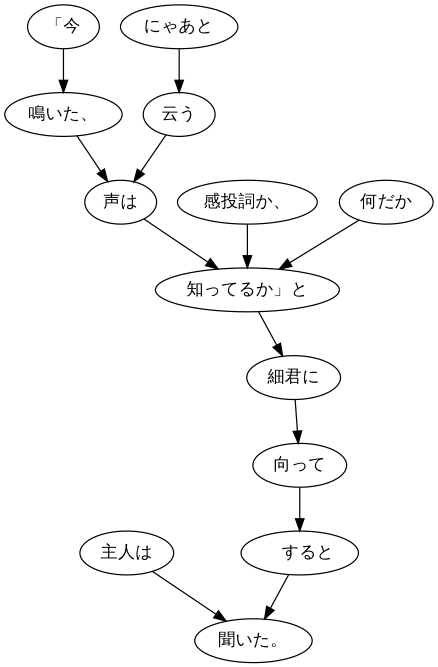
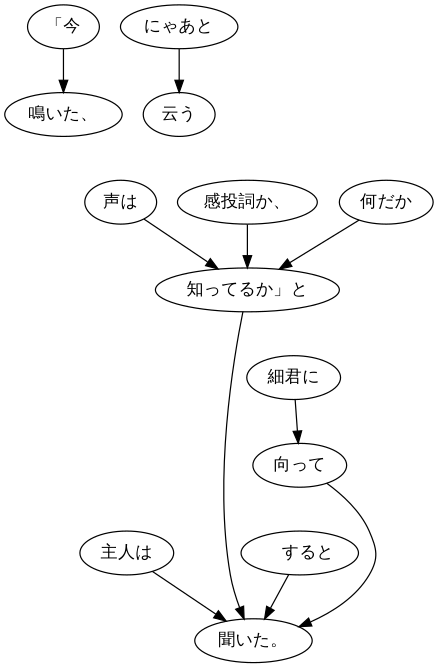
(153, 153) -> none
(89, 154) -> none
(268, 328) -> (224, 460)
(300, 503) -> (375, 559)
